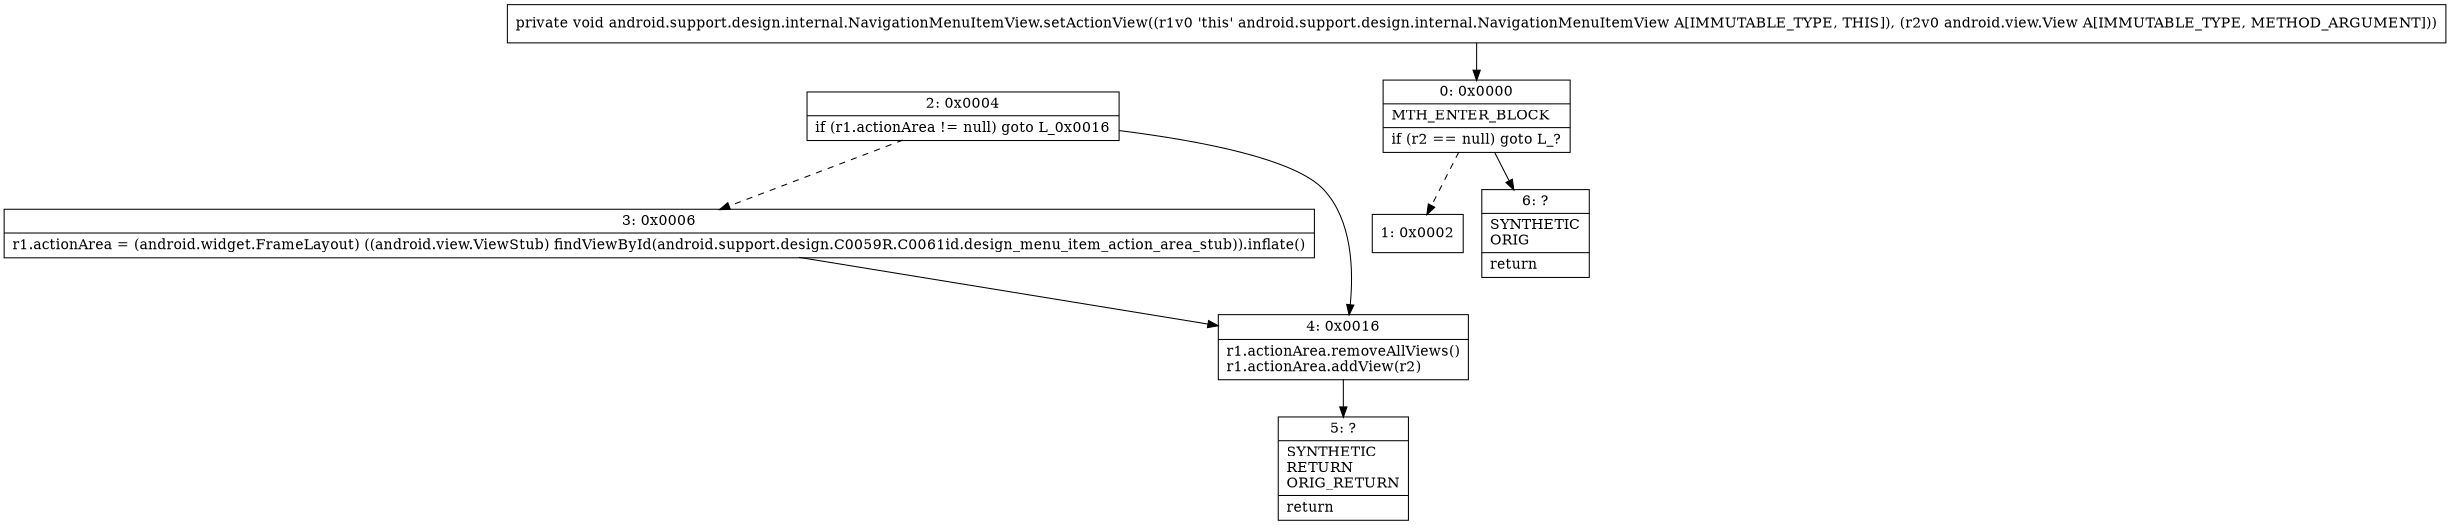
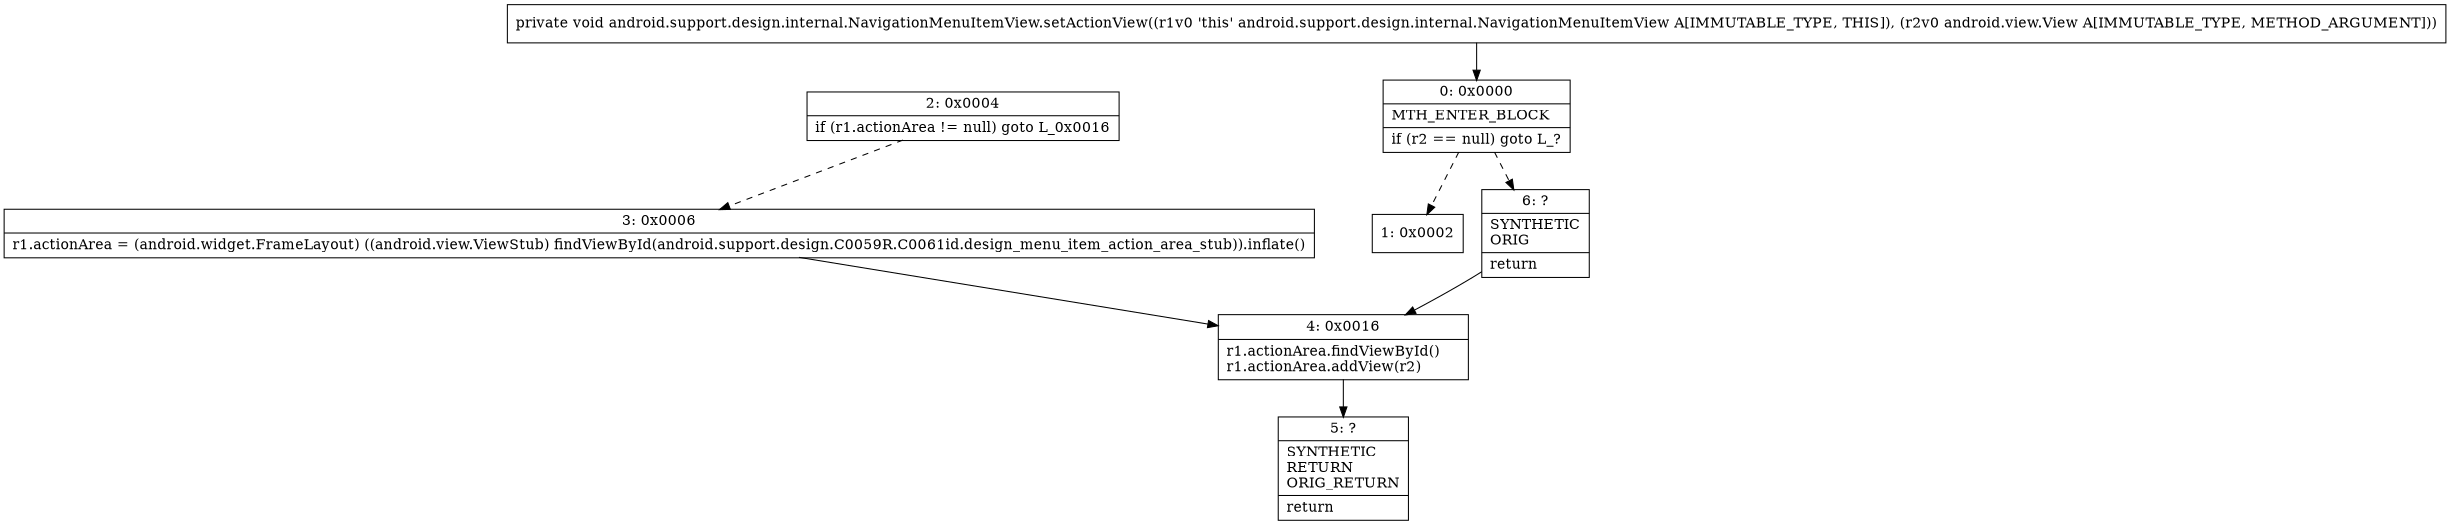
(1283, 166) -> (1448, 291)
(1502, 166) -> (1502, 166)
(1343, 351) -> (1334, 351)
